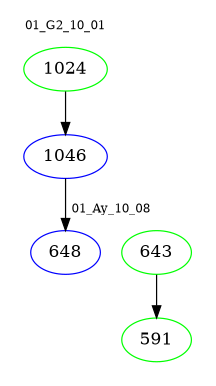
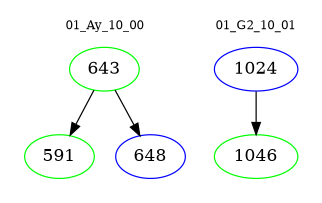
(66, 69) -> (256, 69)
(66, 157) -> (256, 157)
(66, 205) -> (125, 107)
(111, 209) -> (105, 26)
